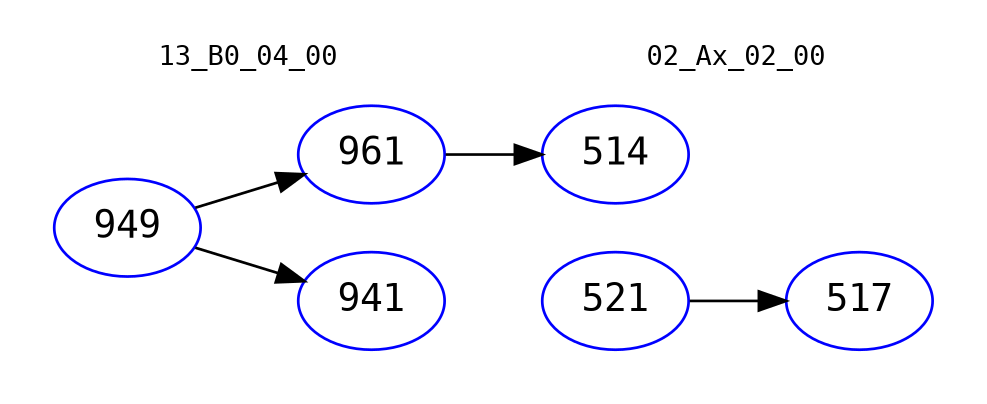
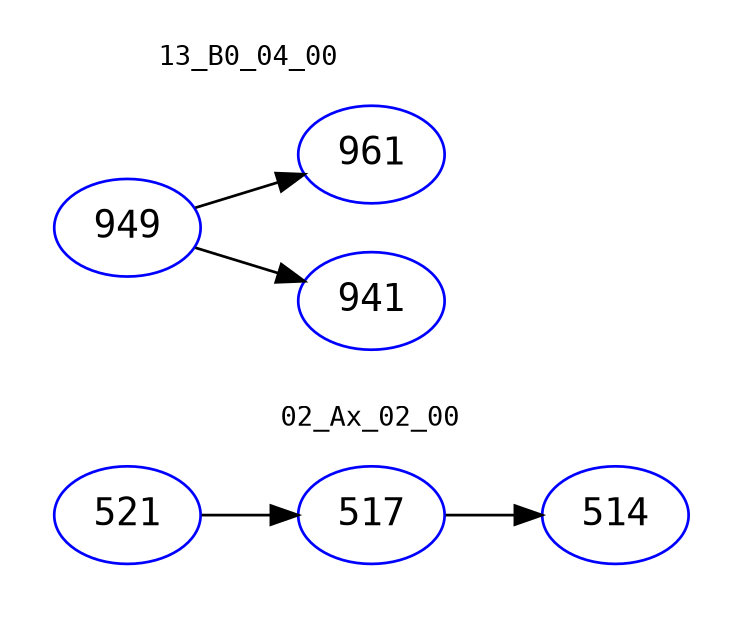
(484, 155) -> (480, 515)
